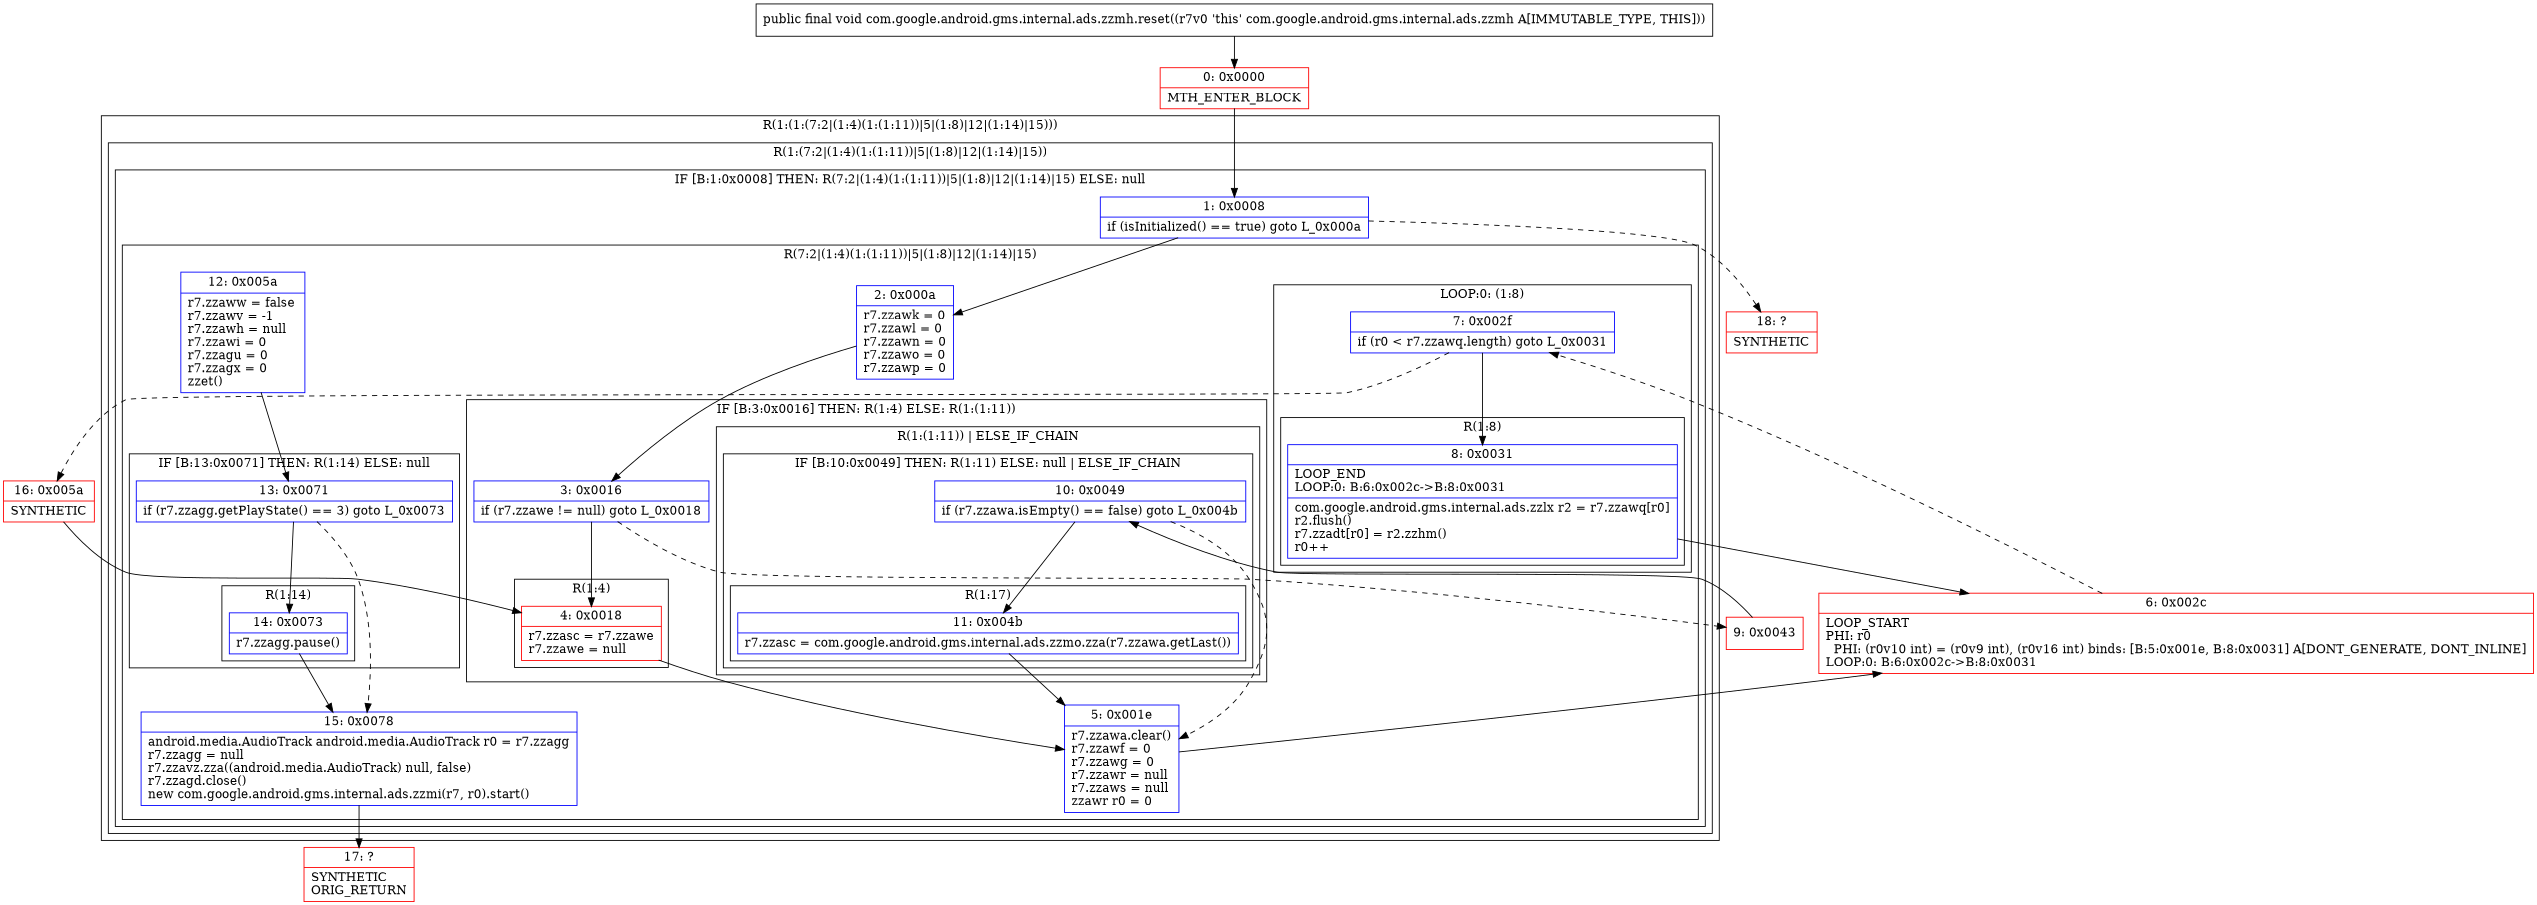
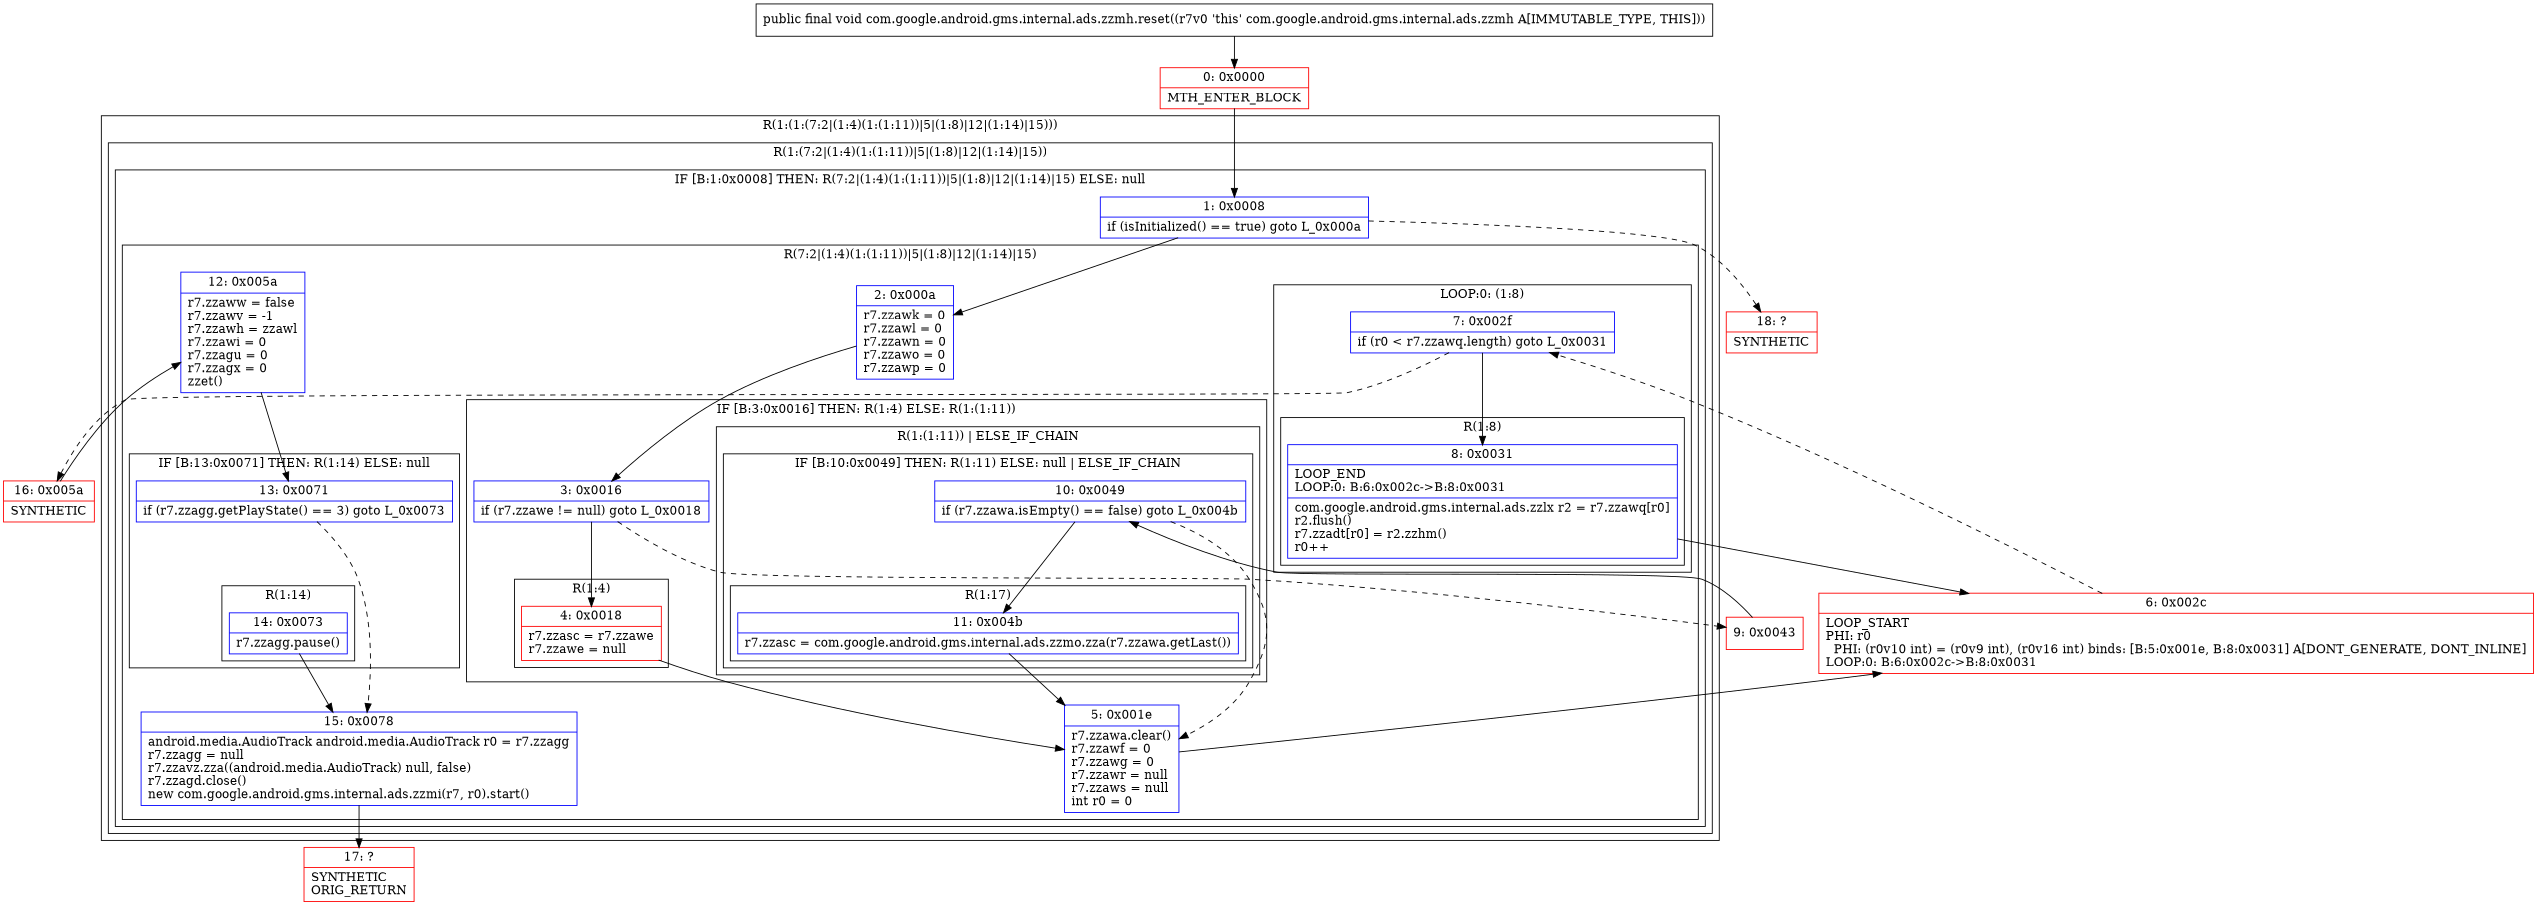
(237, 329) -> (243, 329)
(292, 563) -> none
(280, 578) -> (96, 432)
(1112, 802) -> (1102, 802)
